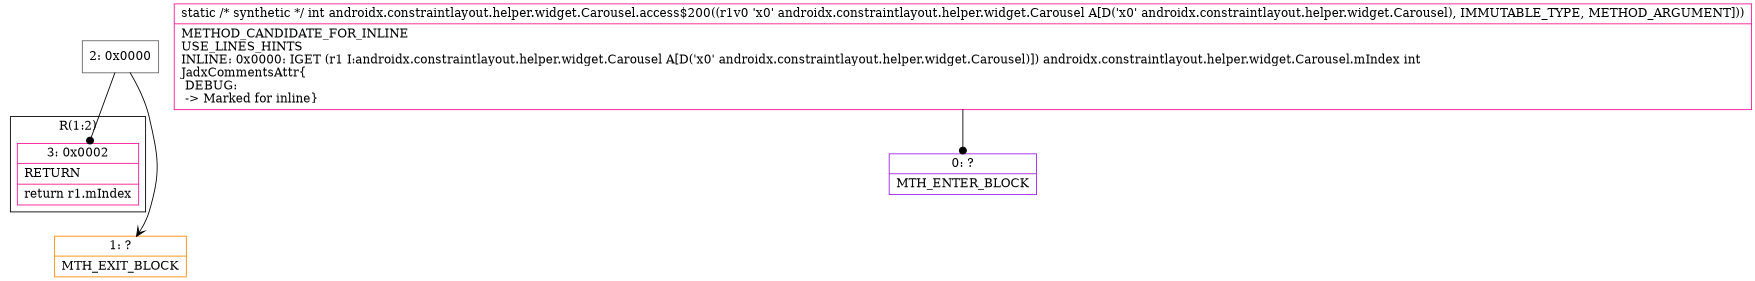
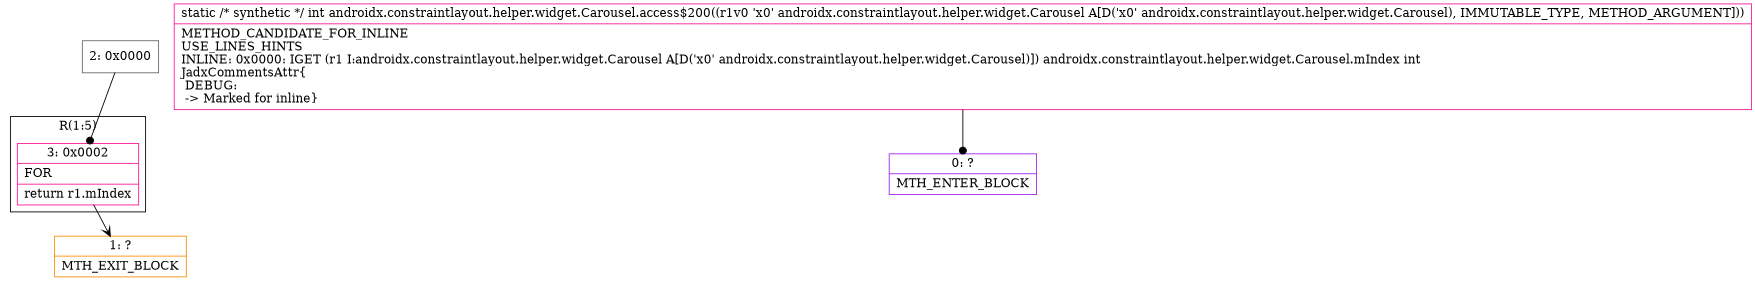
(78, 127) -> (78, 127)
(156, 150) -> (100, 217)
(52, 173) -> (38, 173)
